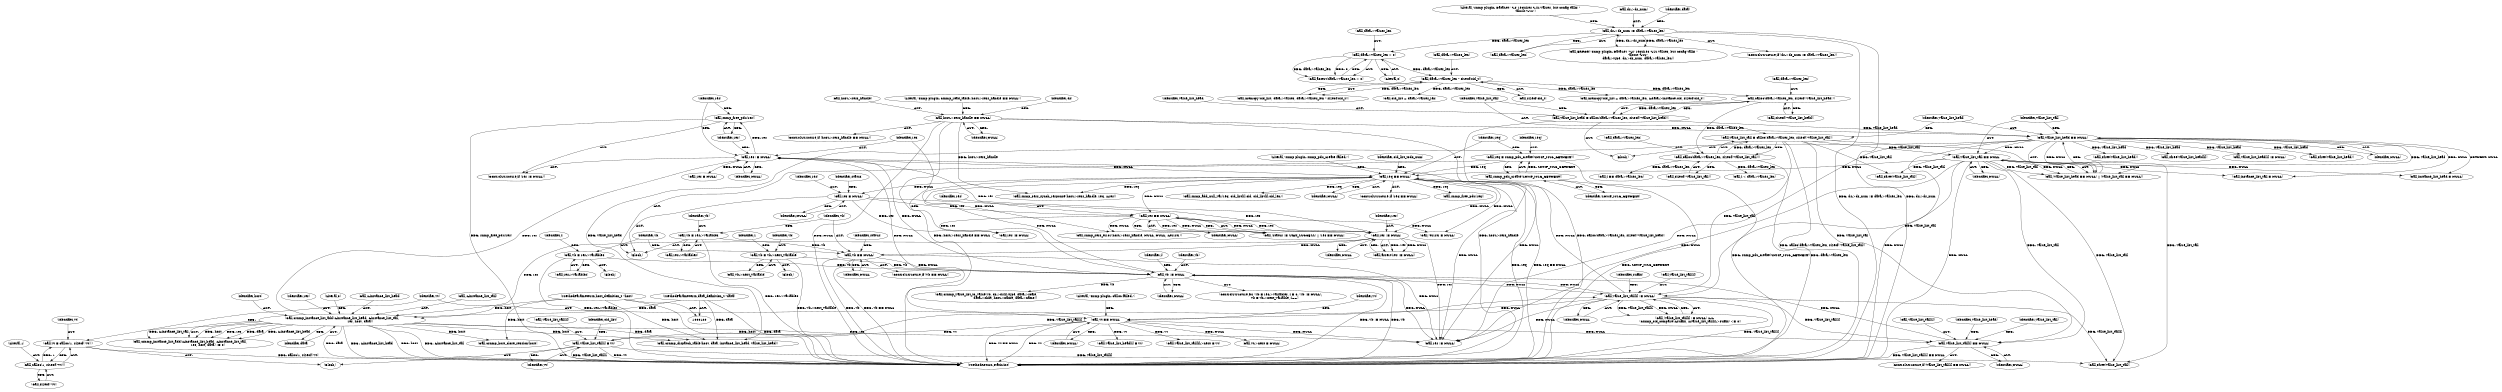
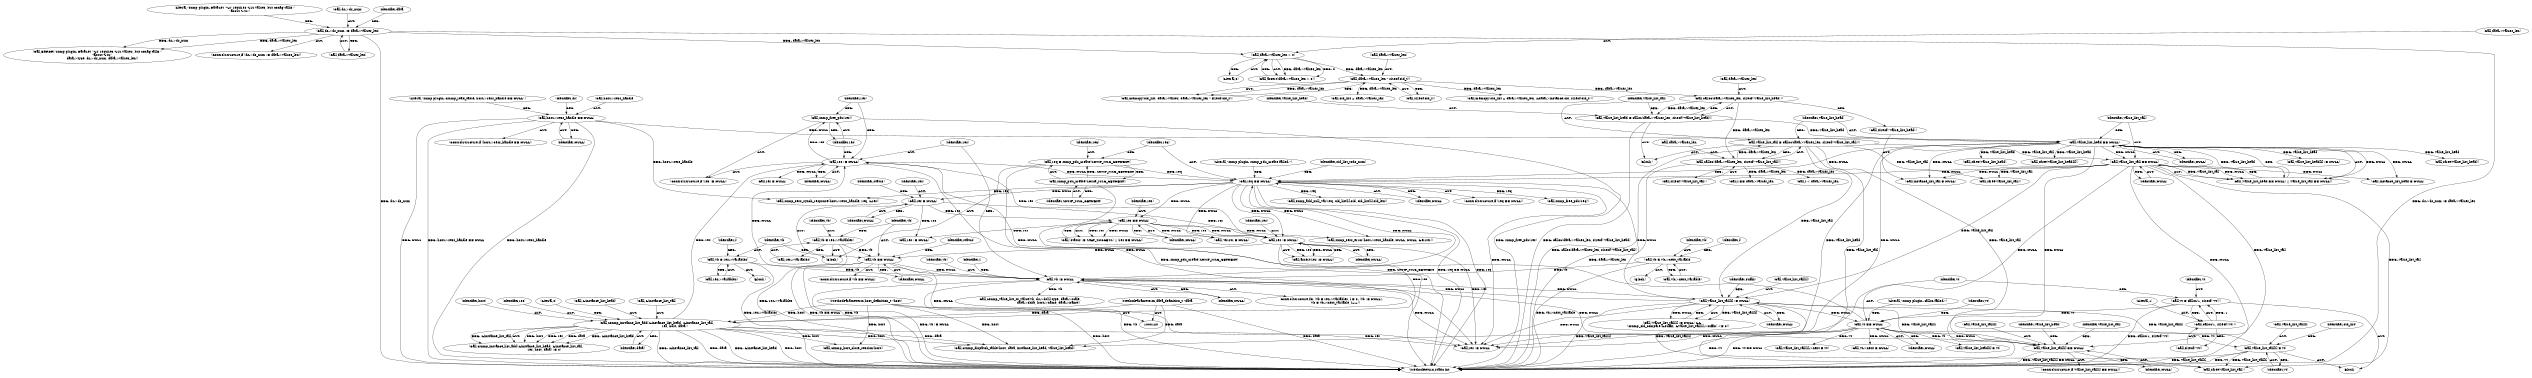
(1783, 110) -> (1882, 162)
(2484, 157) -> (2402, 162)
none -> (1671, 171)
none -> (2030, 312)
